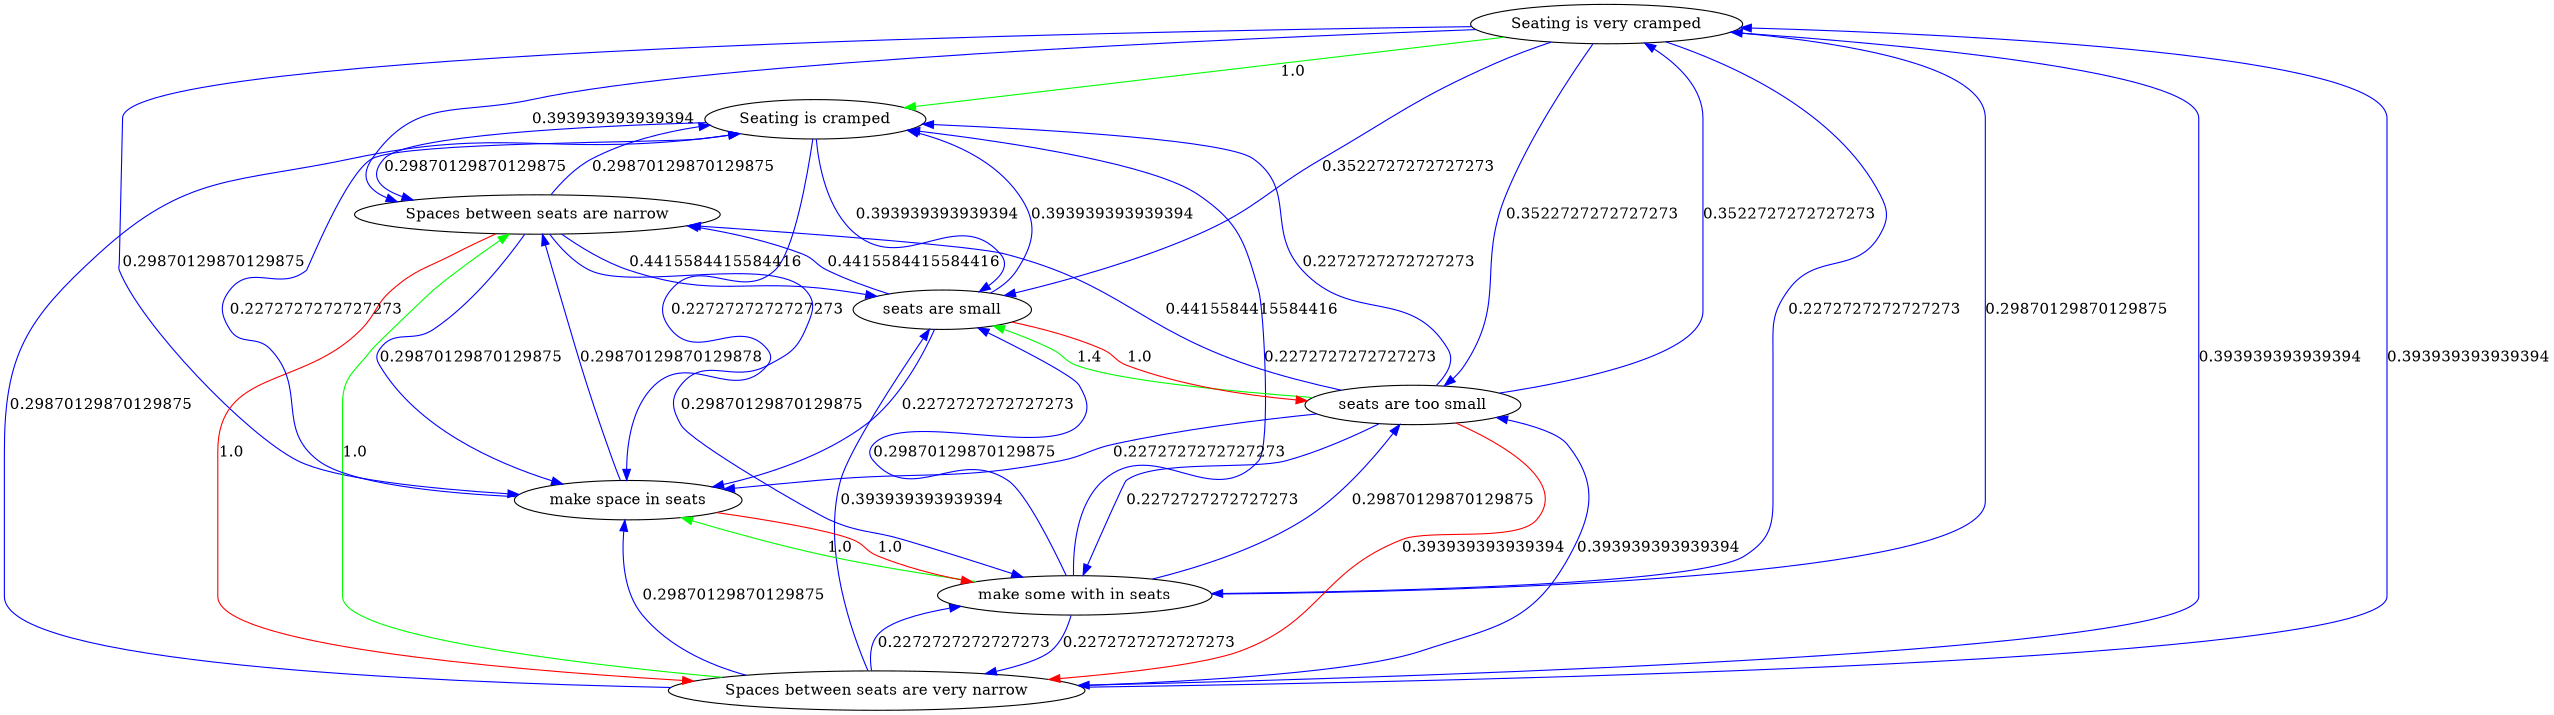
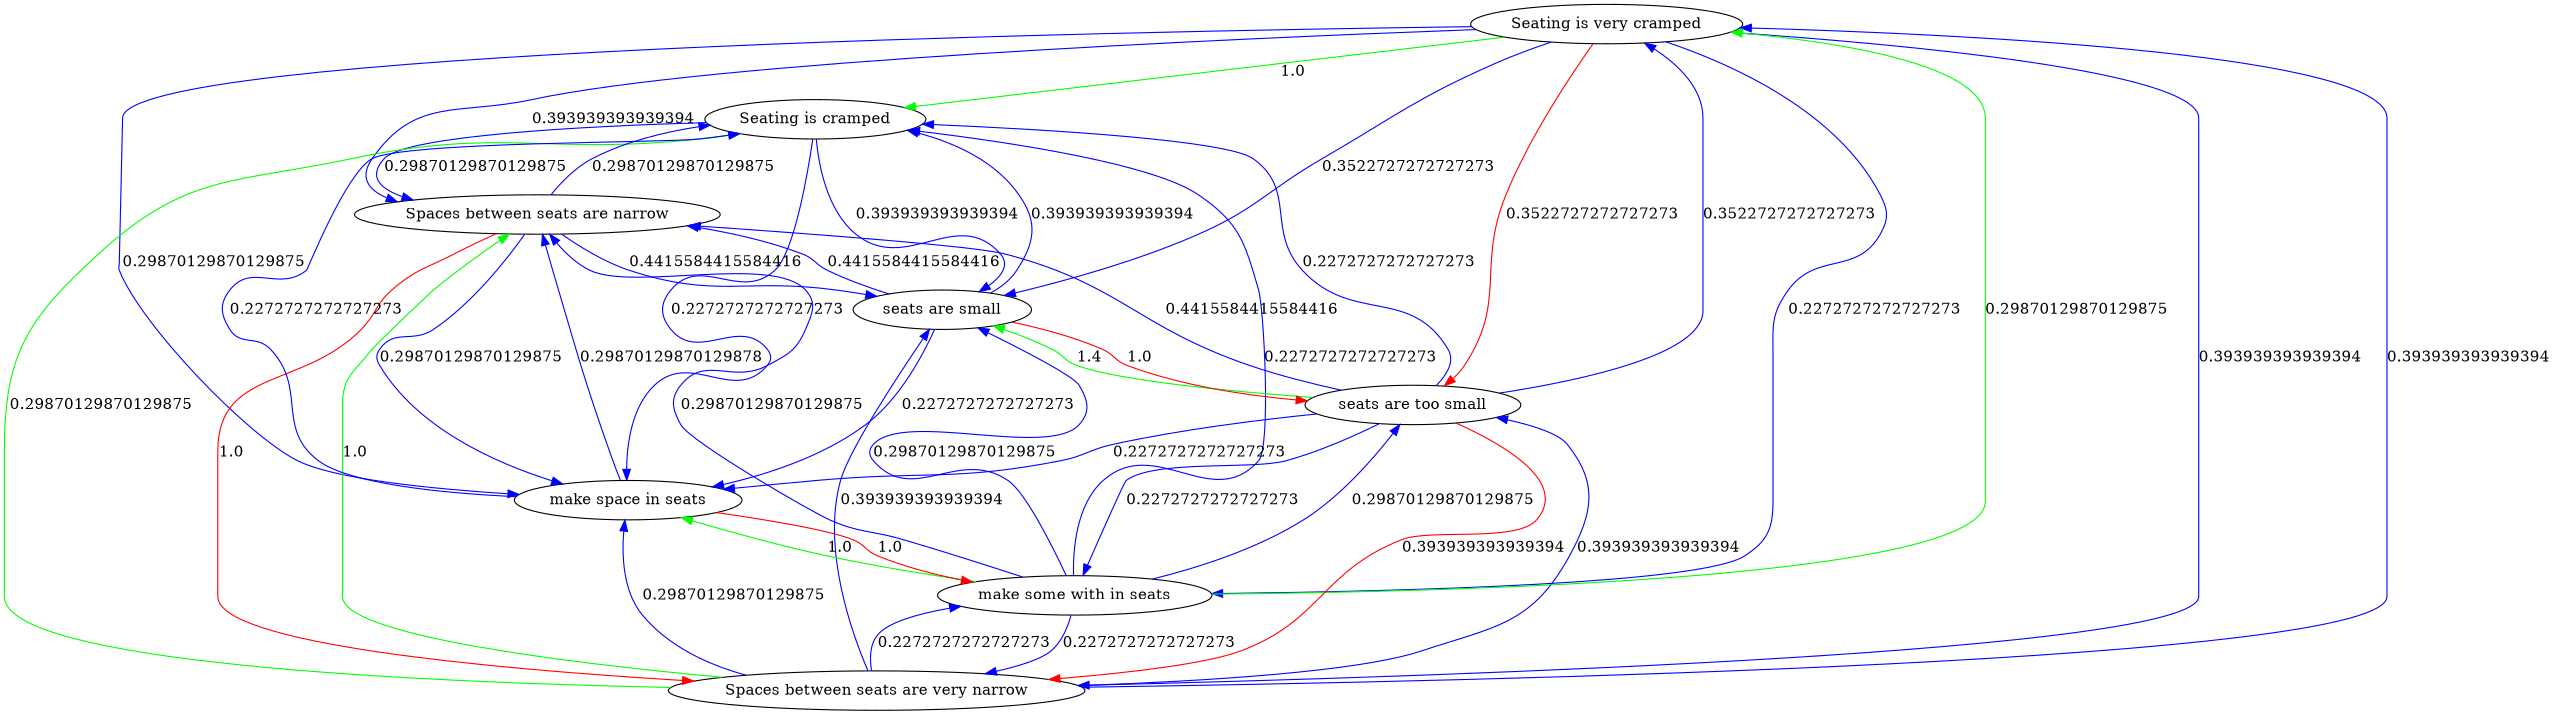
(1503, 205) -> (1503, 205)
(724, 371) -> (677, 391)
(5, 425) -> (5, 425)
(1930, 538) -> (1930, 538)
